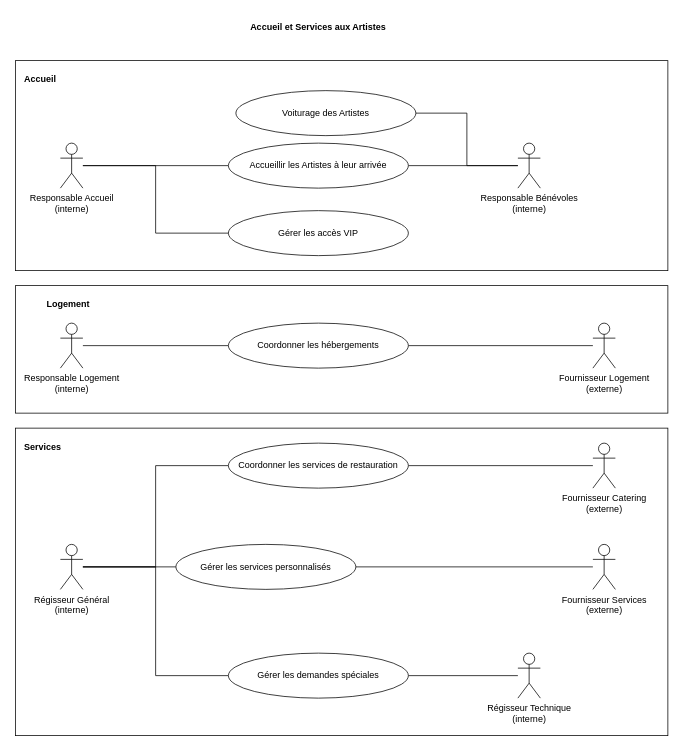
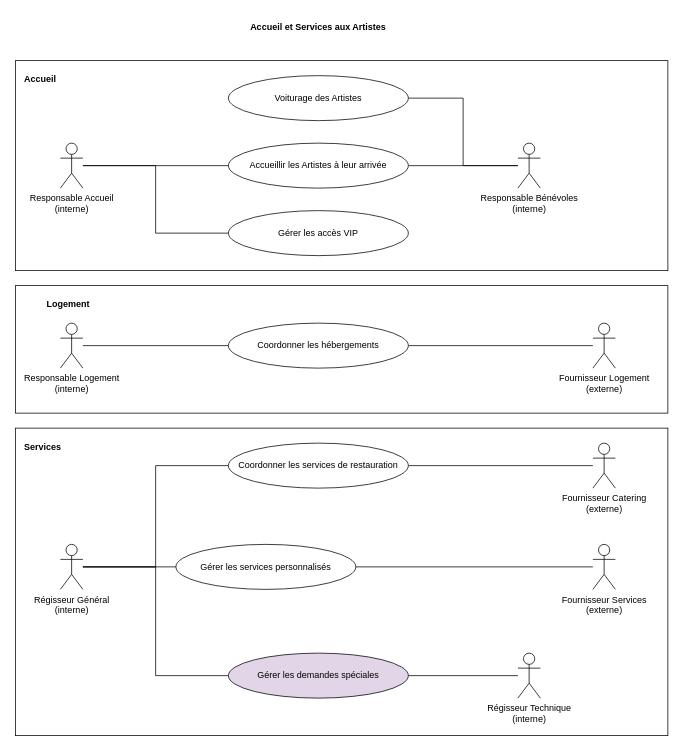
(326, 113) -> (318, 98)
(318, 675) -> (318, 675)
